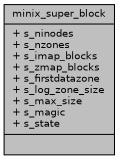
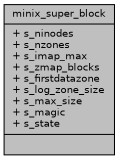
(55, 56) -> (50, 56)
